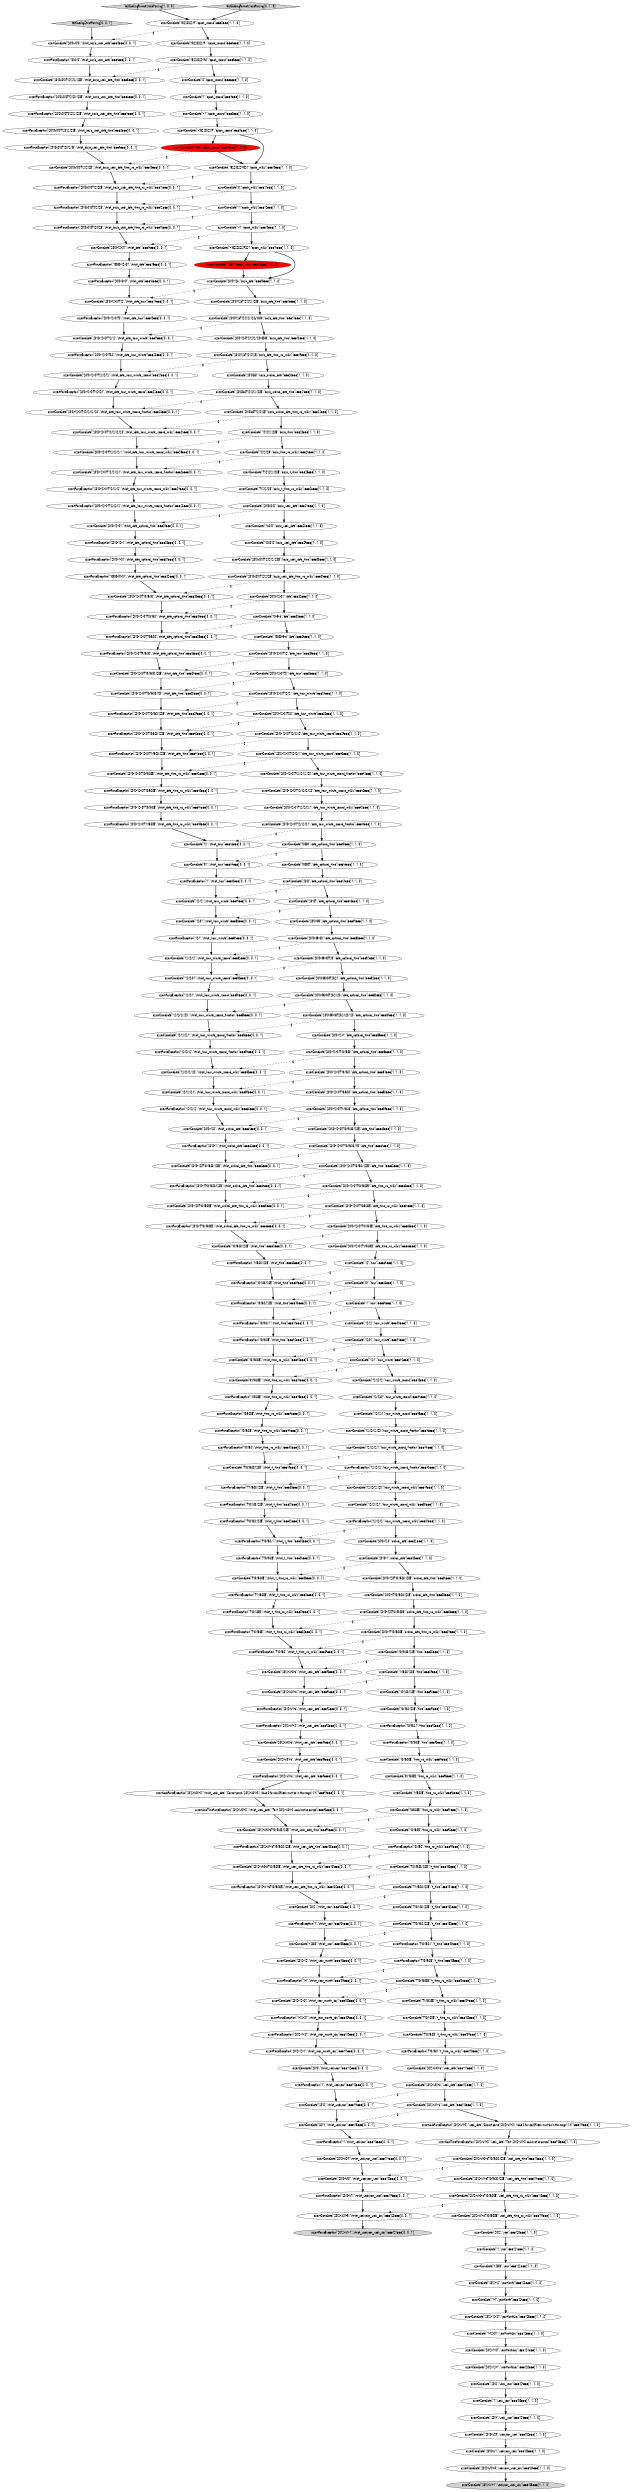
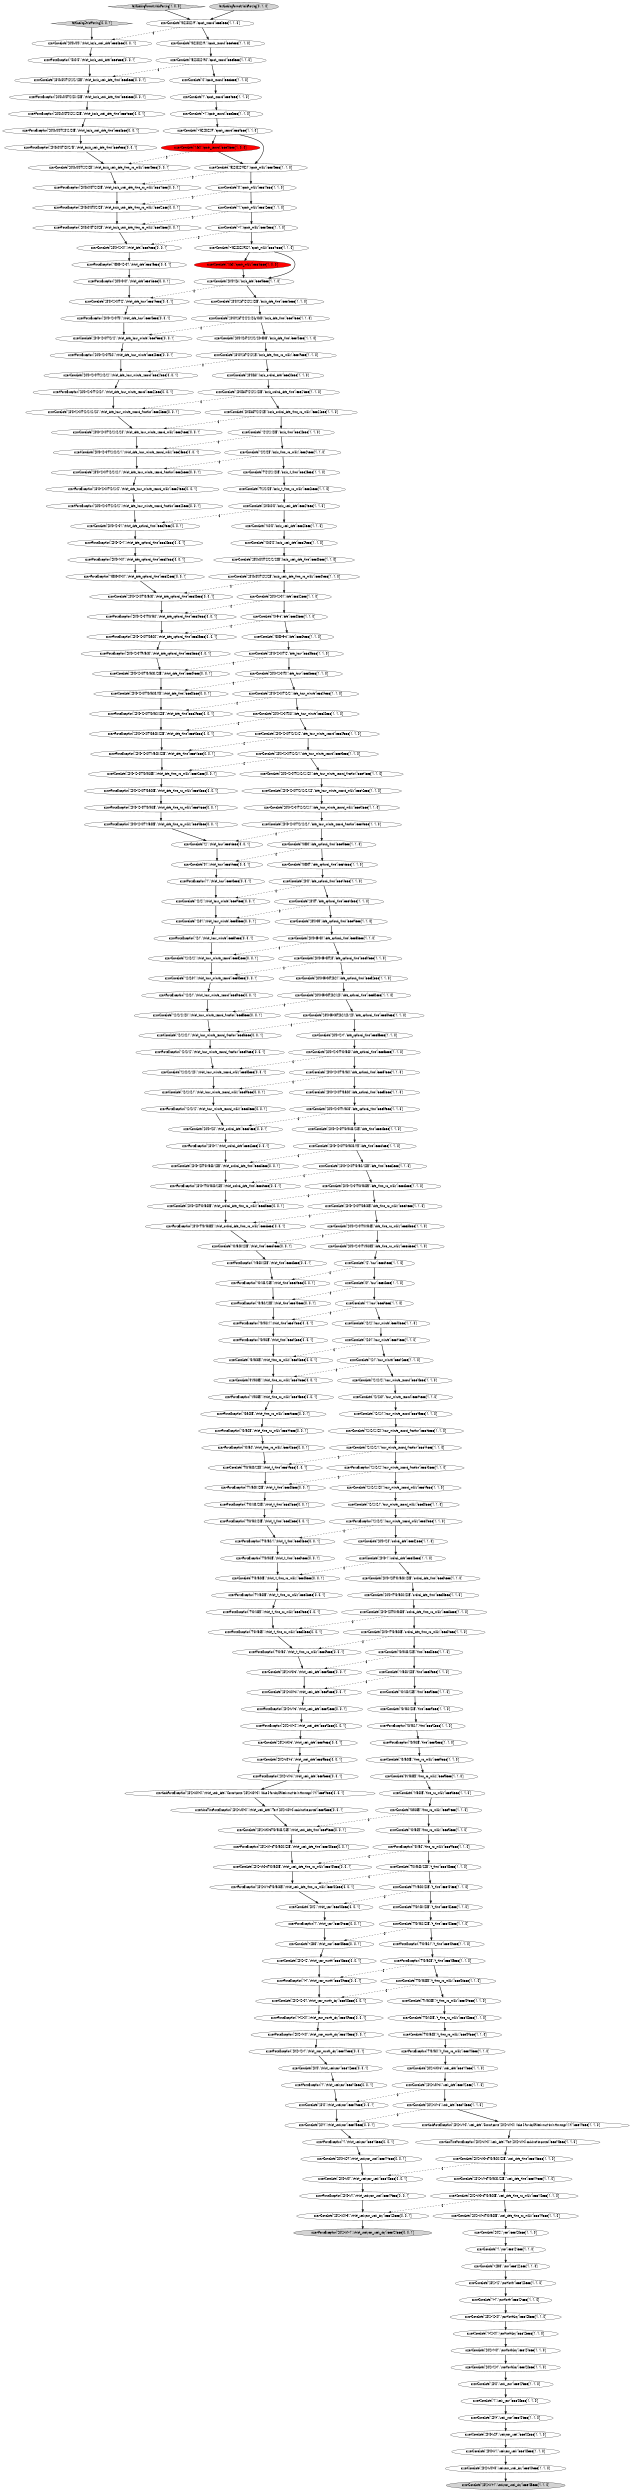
(251, 7) -> (244, 7)
